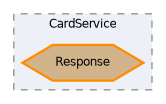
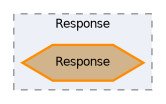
(83, 25) -> (83, 25)
